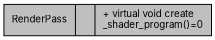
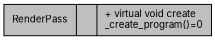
(153, 25) -> (154, 25)
